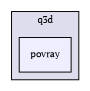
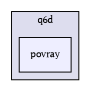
(45, 21) -> (45, 21)
